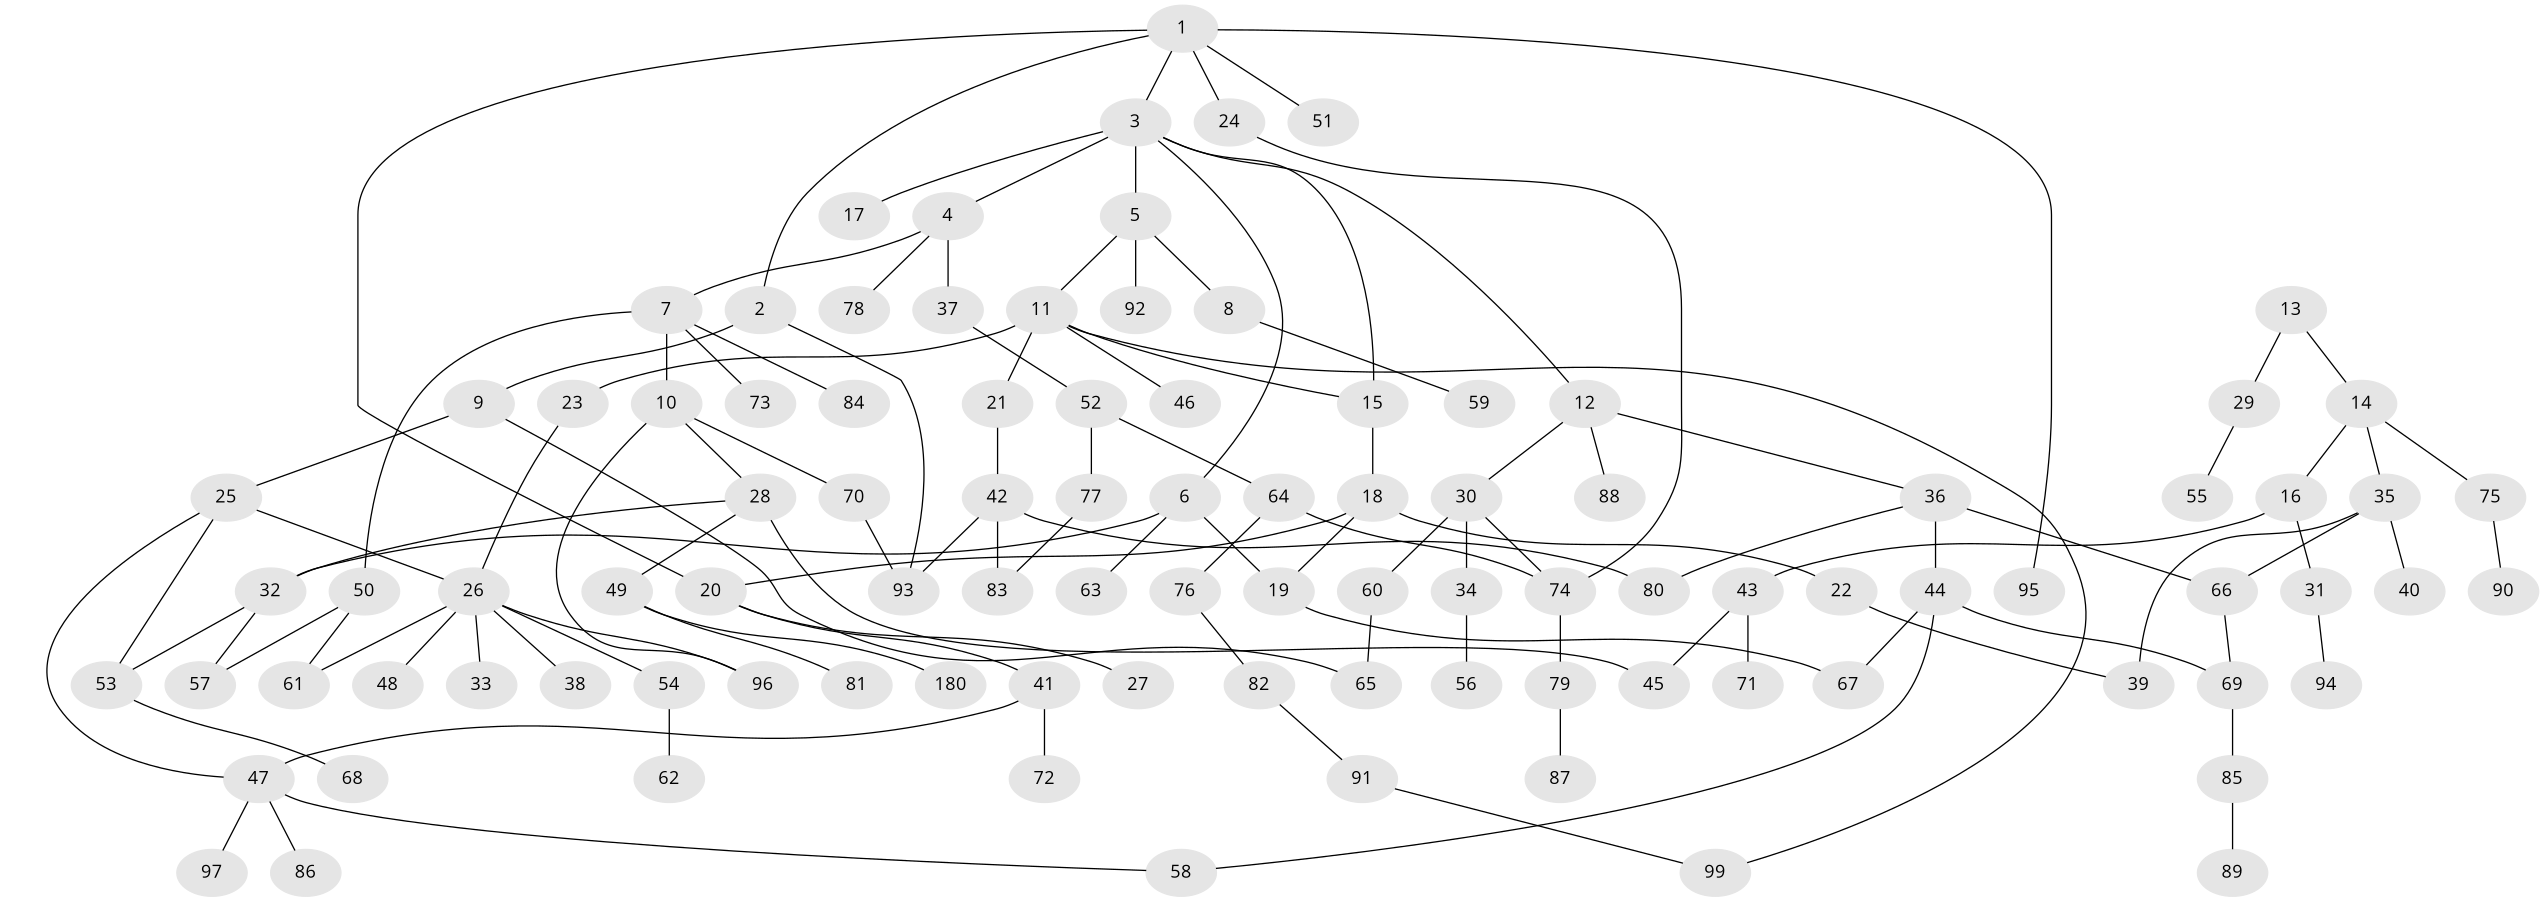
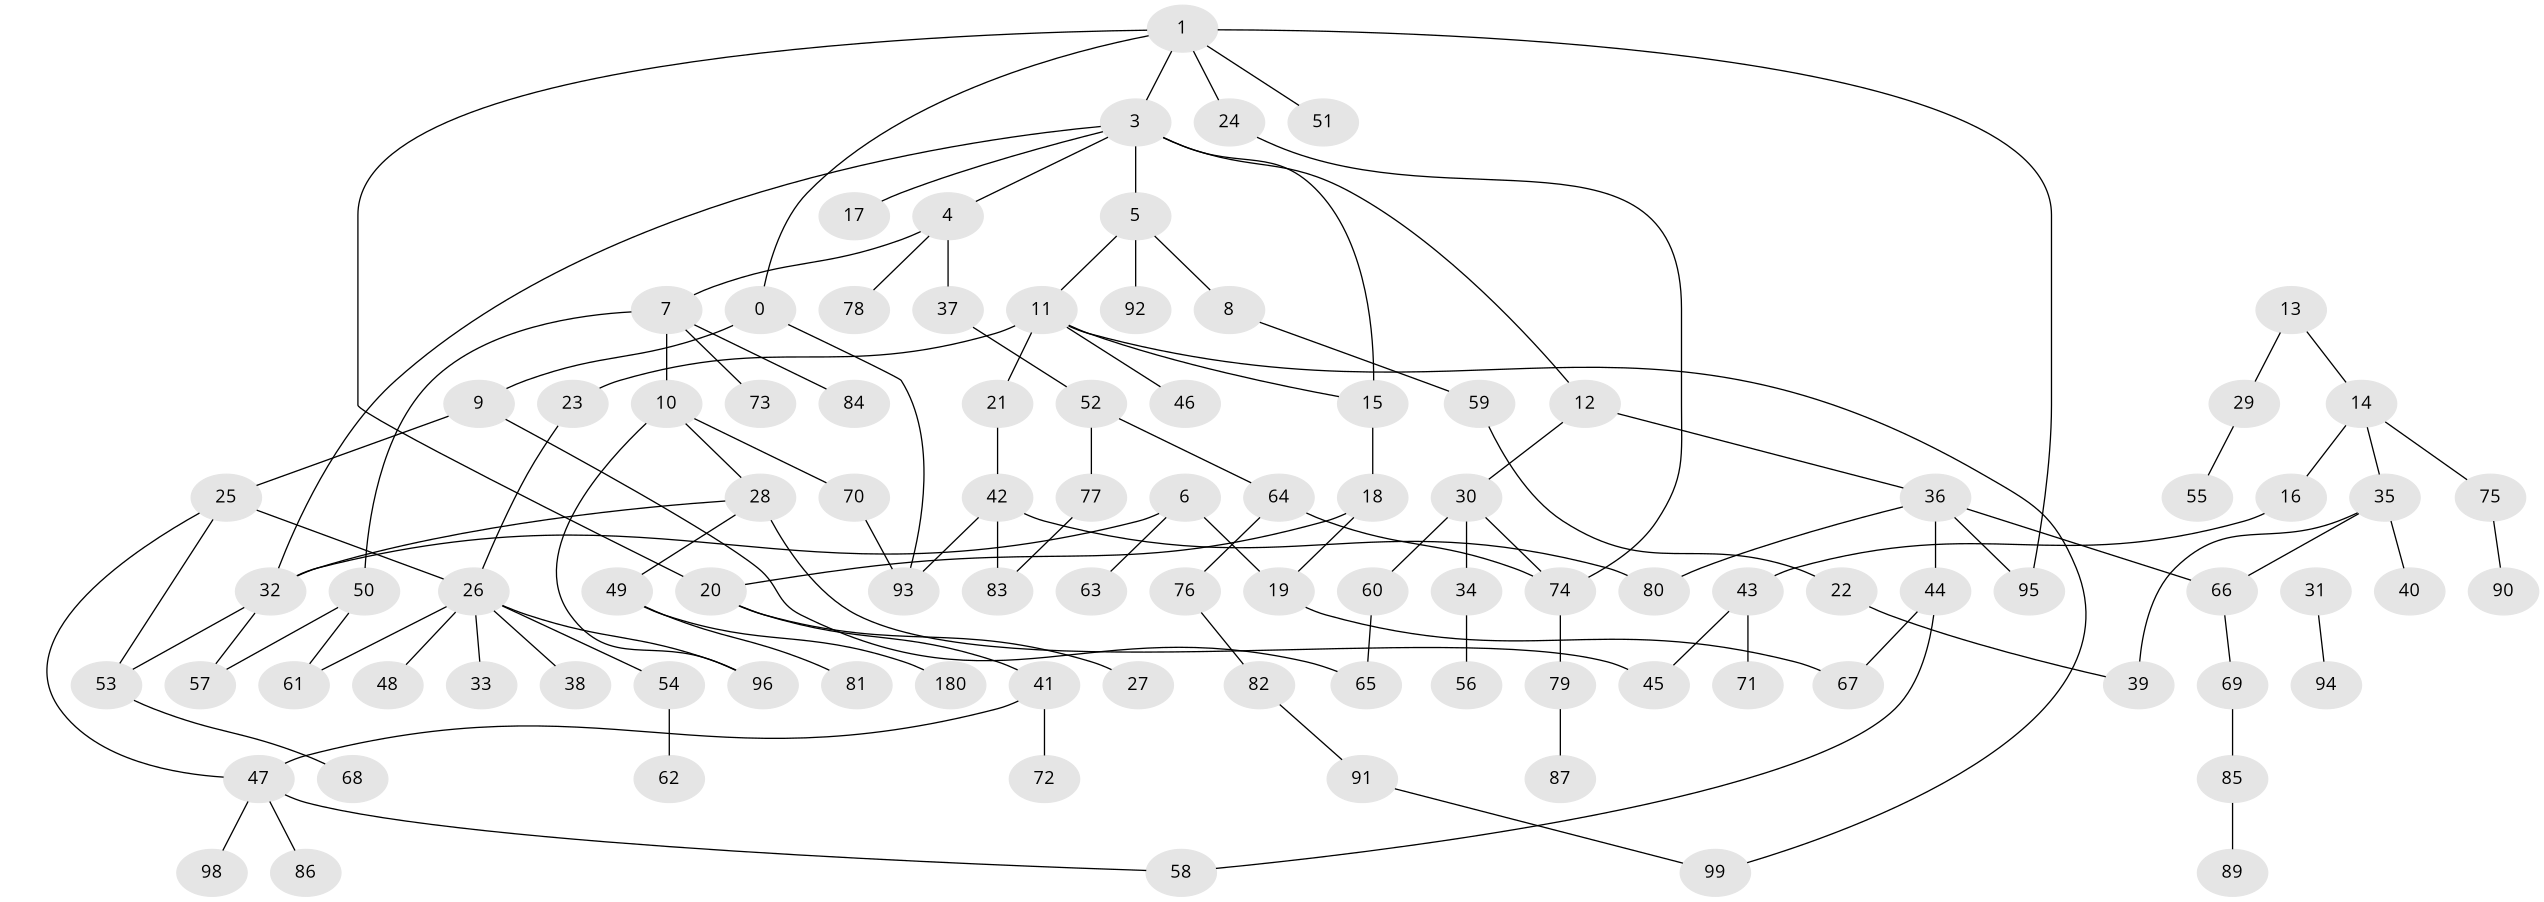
(1279, 298) -> (625, 242)
(760, 310) -> (760, 310)
(1610, 498) -> none
(1607, 545) -> (1618, 546)
none -> (1991, 553)
(2306, 553) -> none
(2090, 639) -> none
(212, 873) -> (212, 873)
